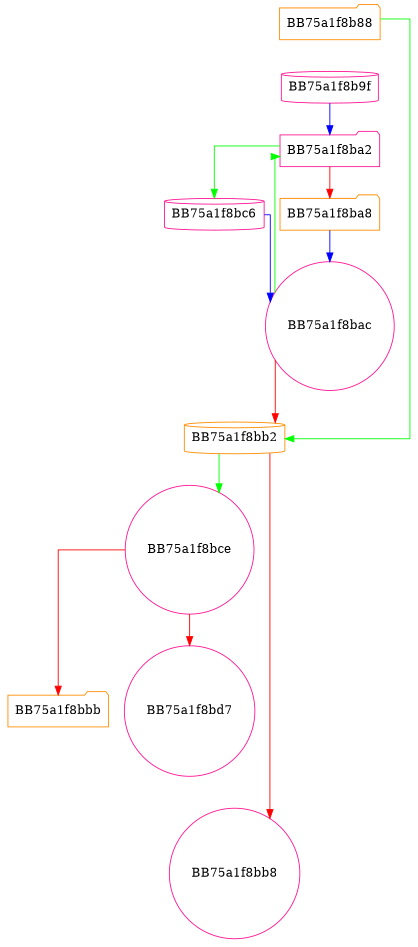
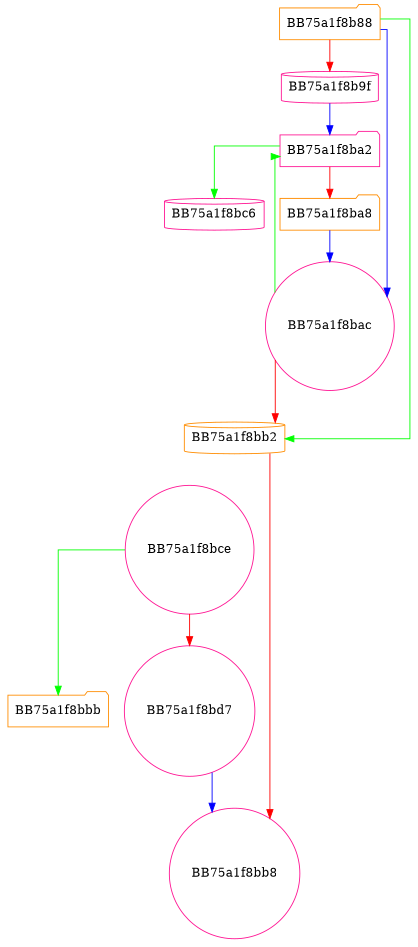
none -> (330, 51)
(270, 251) -> (387, 156)
(219, 469) -> none
(58, 585) -> (58, 585)
none -> (212, 788)
